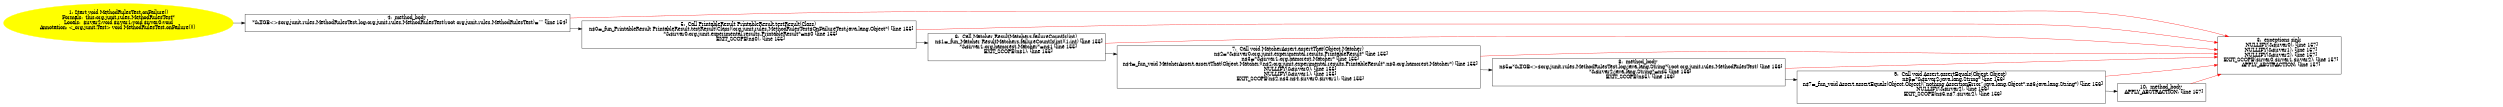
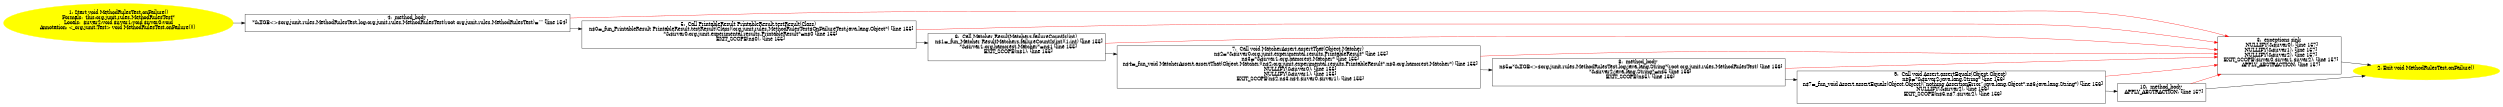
none -> (2426, 71)
